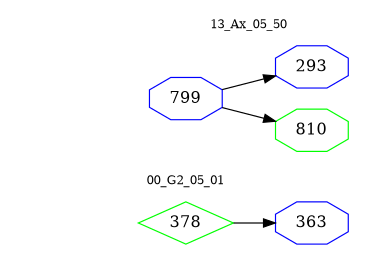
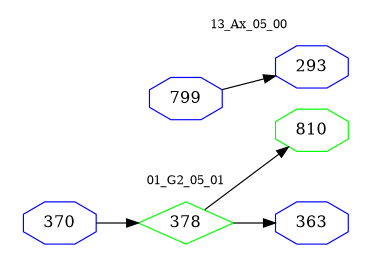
(249, 25) -> (249, 25)
(243, 113) -> (242, 182)
(186, 181) -> (186, 181)
none -> (60, 223)
